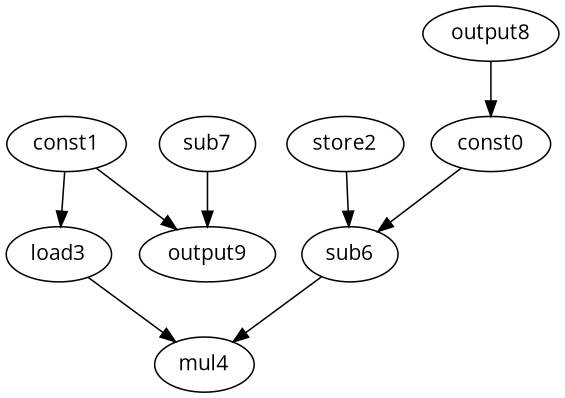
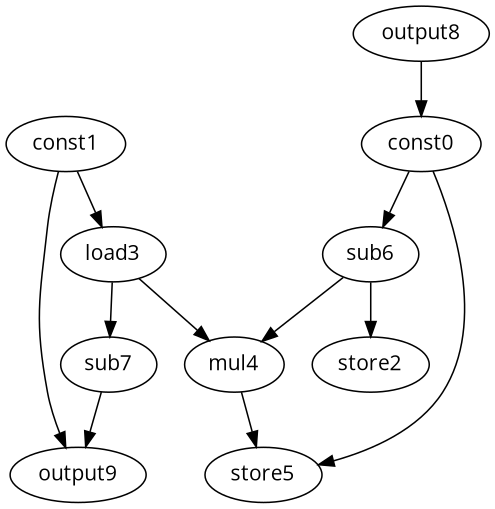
(347, 192) -> (371, 302)
none -> (111, 302)
none -> (263, 475)
